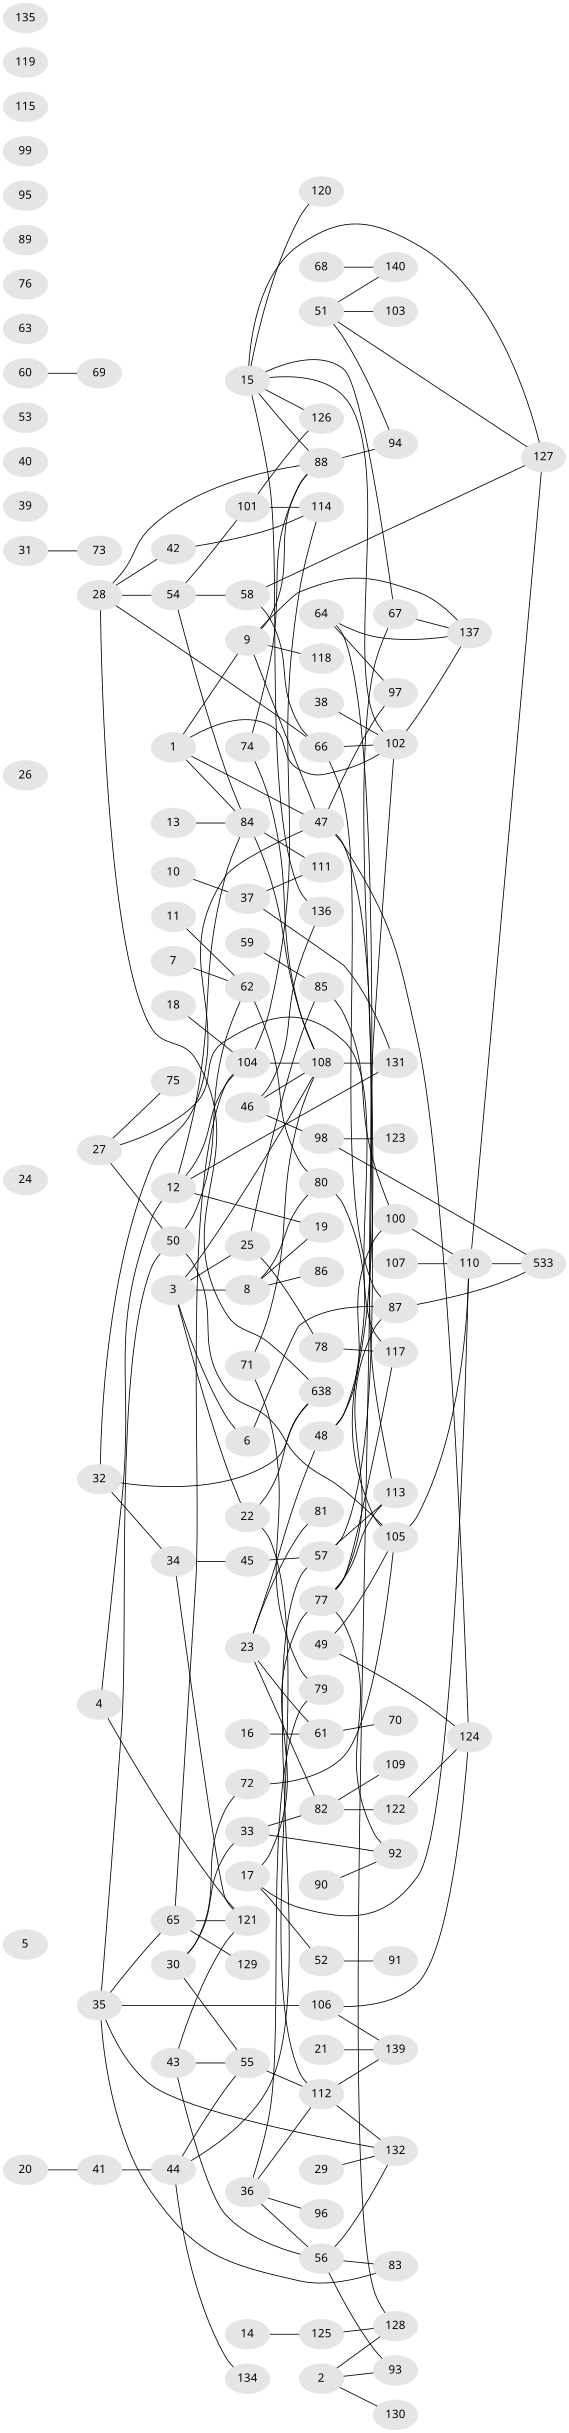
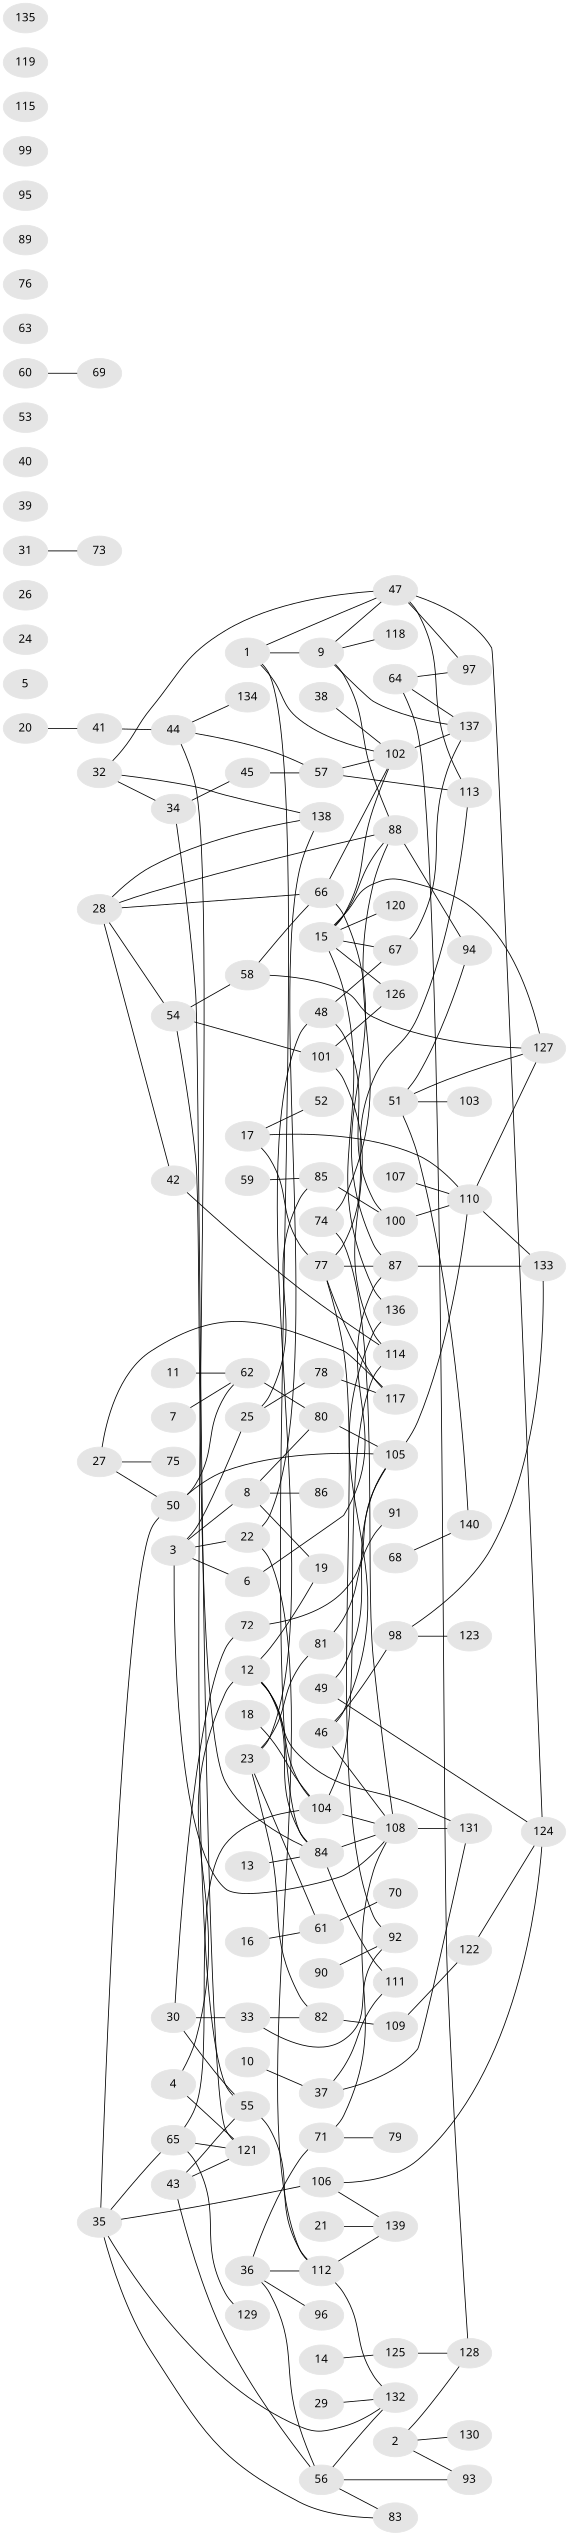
(543, 1264) -> (543, 1266)
(321, 1392) -> (321, 817)
(355, 1810) -> (425, 1996)
(276, 1938) -> (276, 2201)
(364, 1961) -> (358, 1579)
